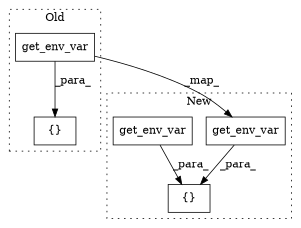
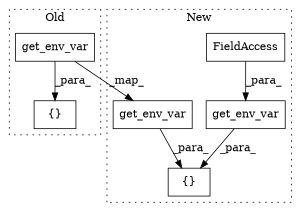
none -> (246, 47)
